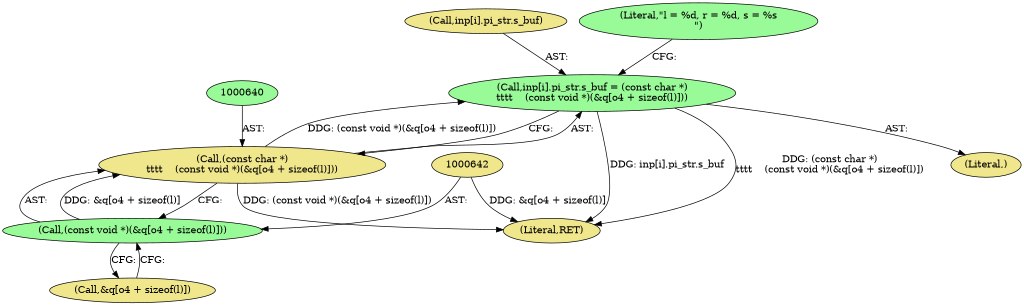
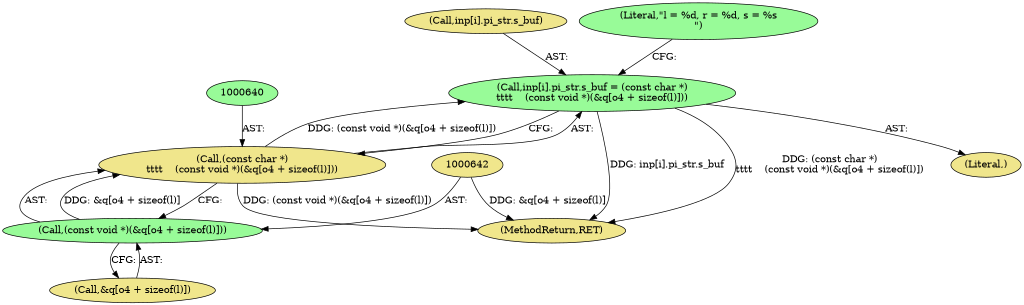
(552, 231) -> (552, 231)
(154, 261) -> (153, 261)
